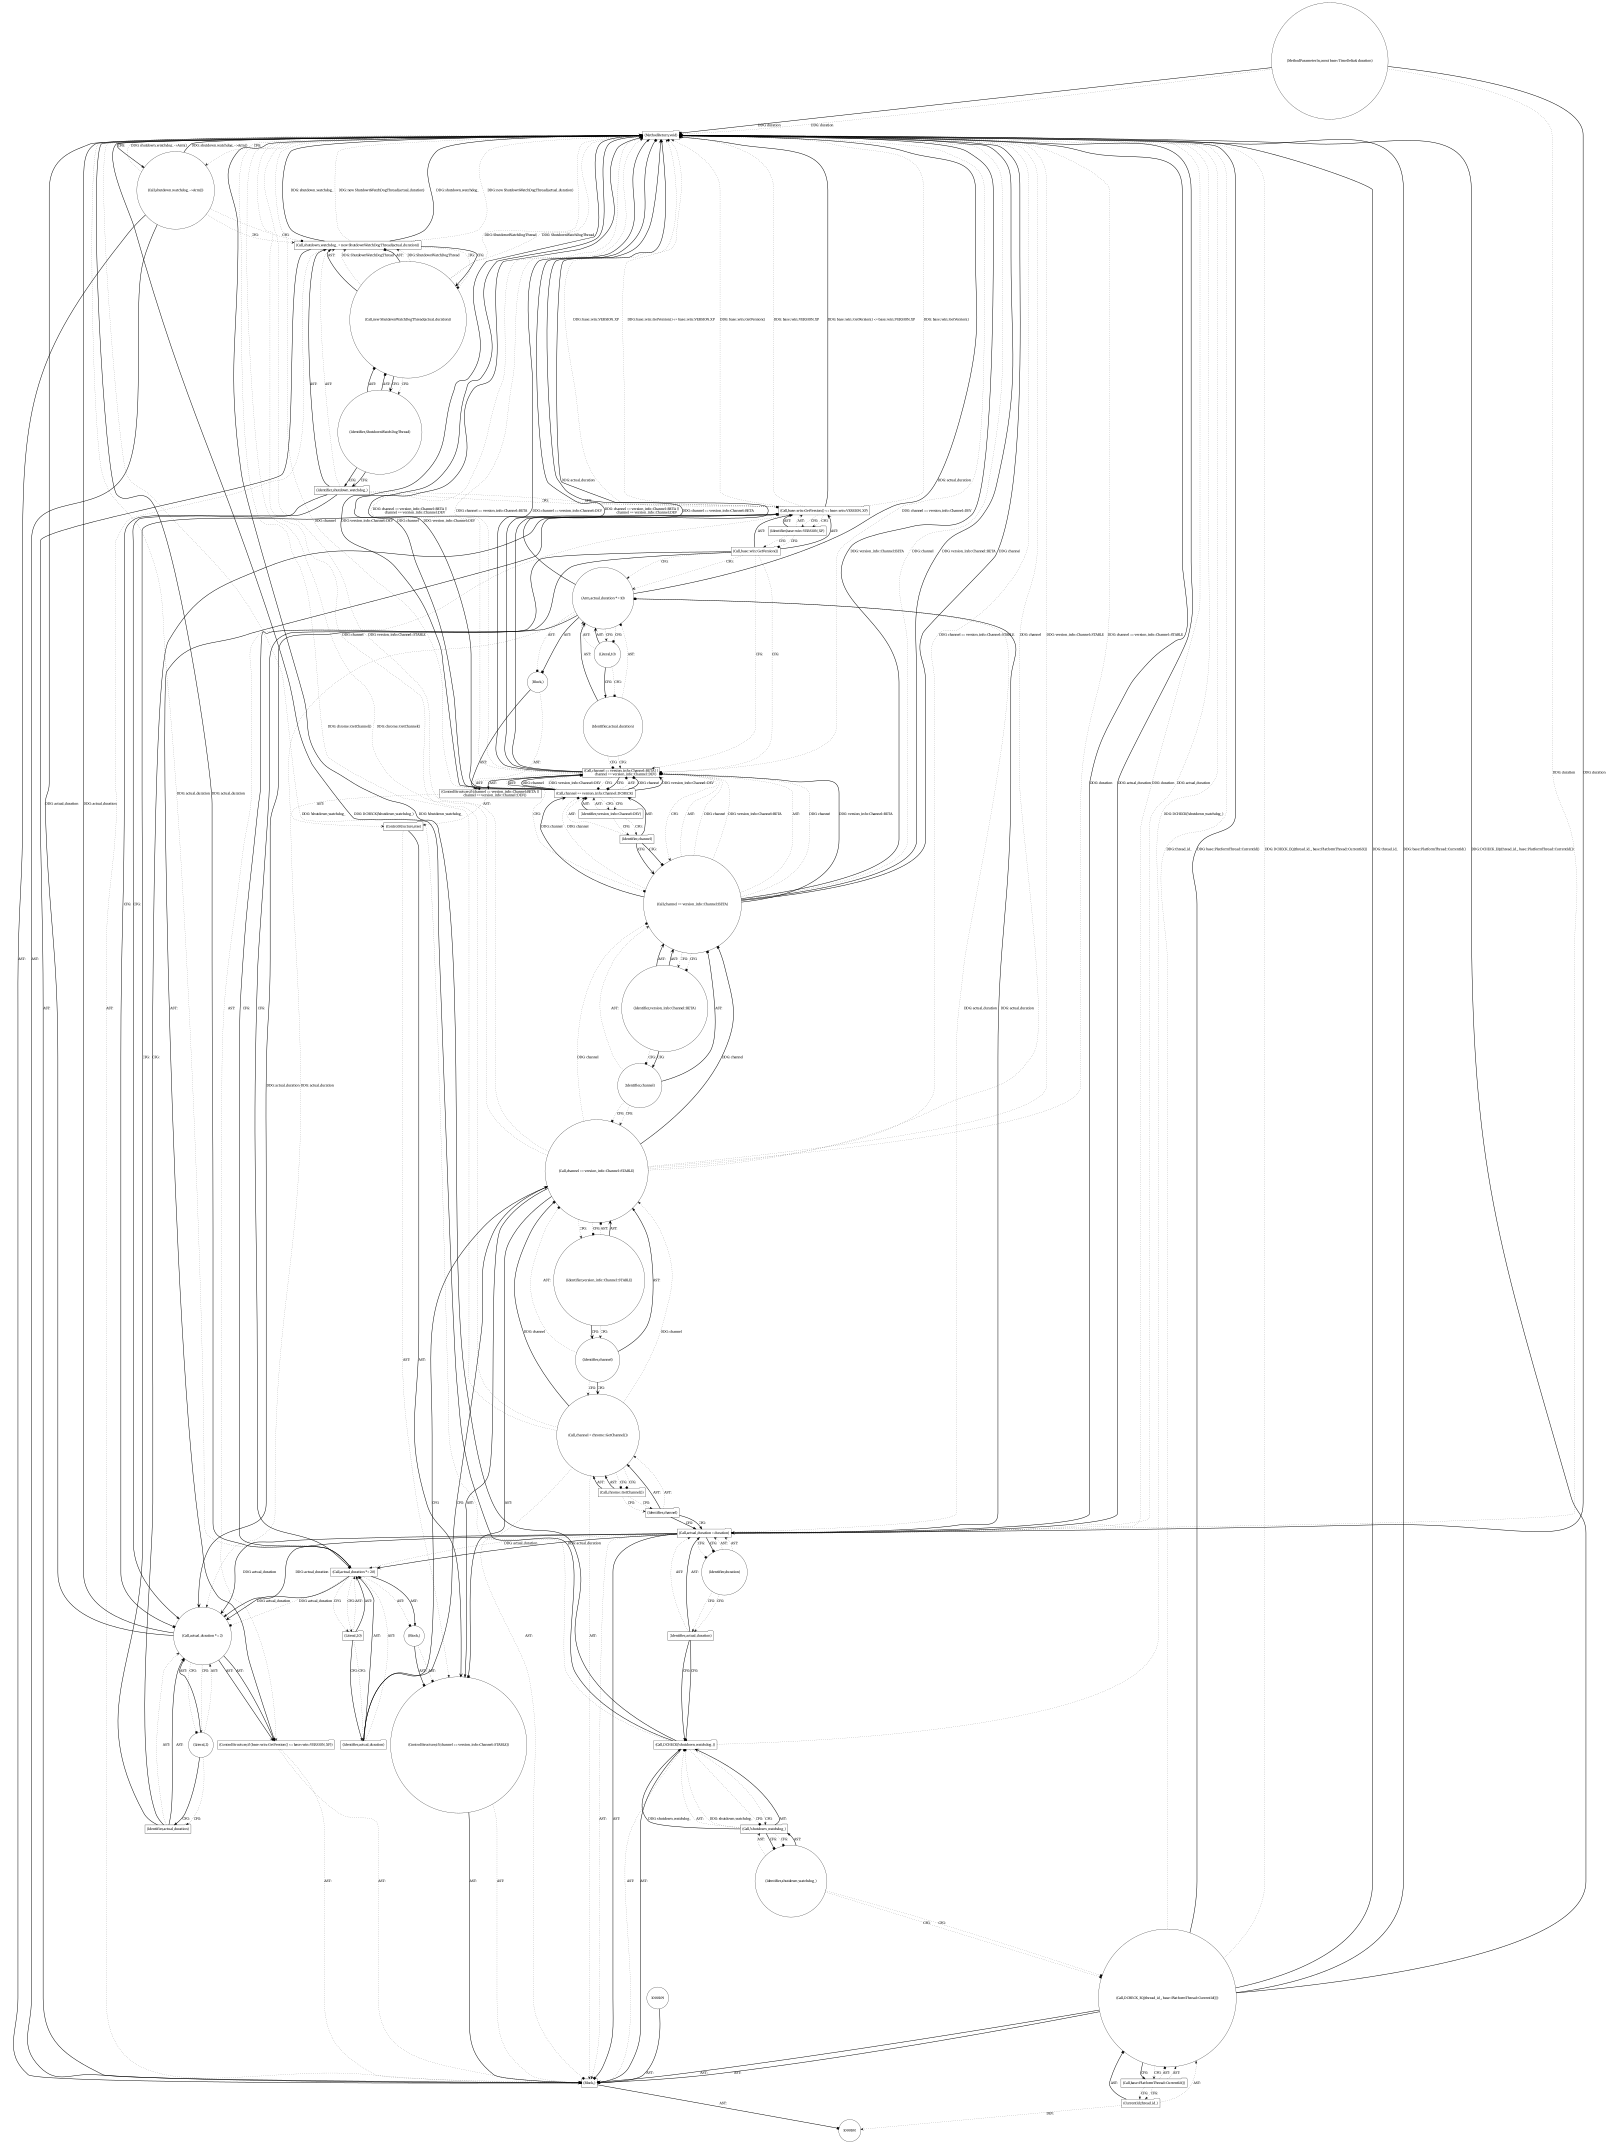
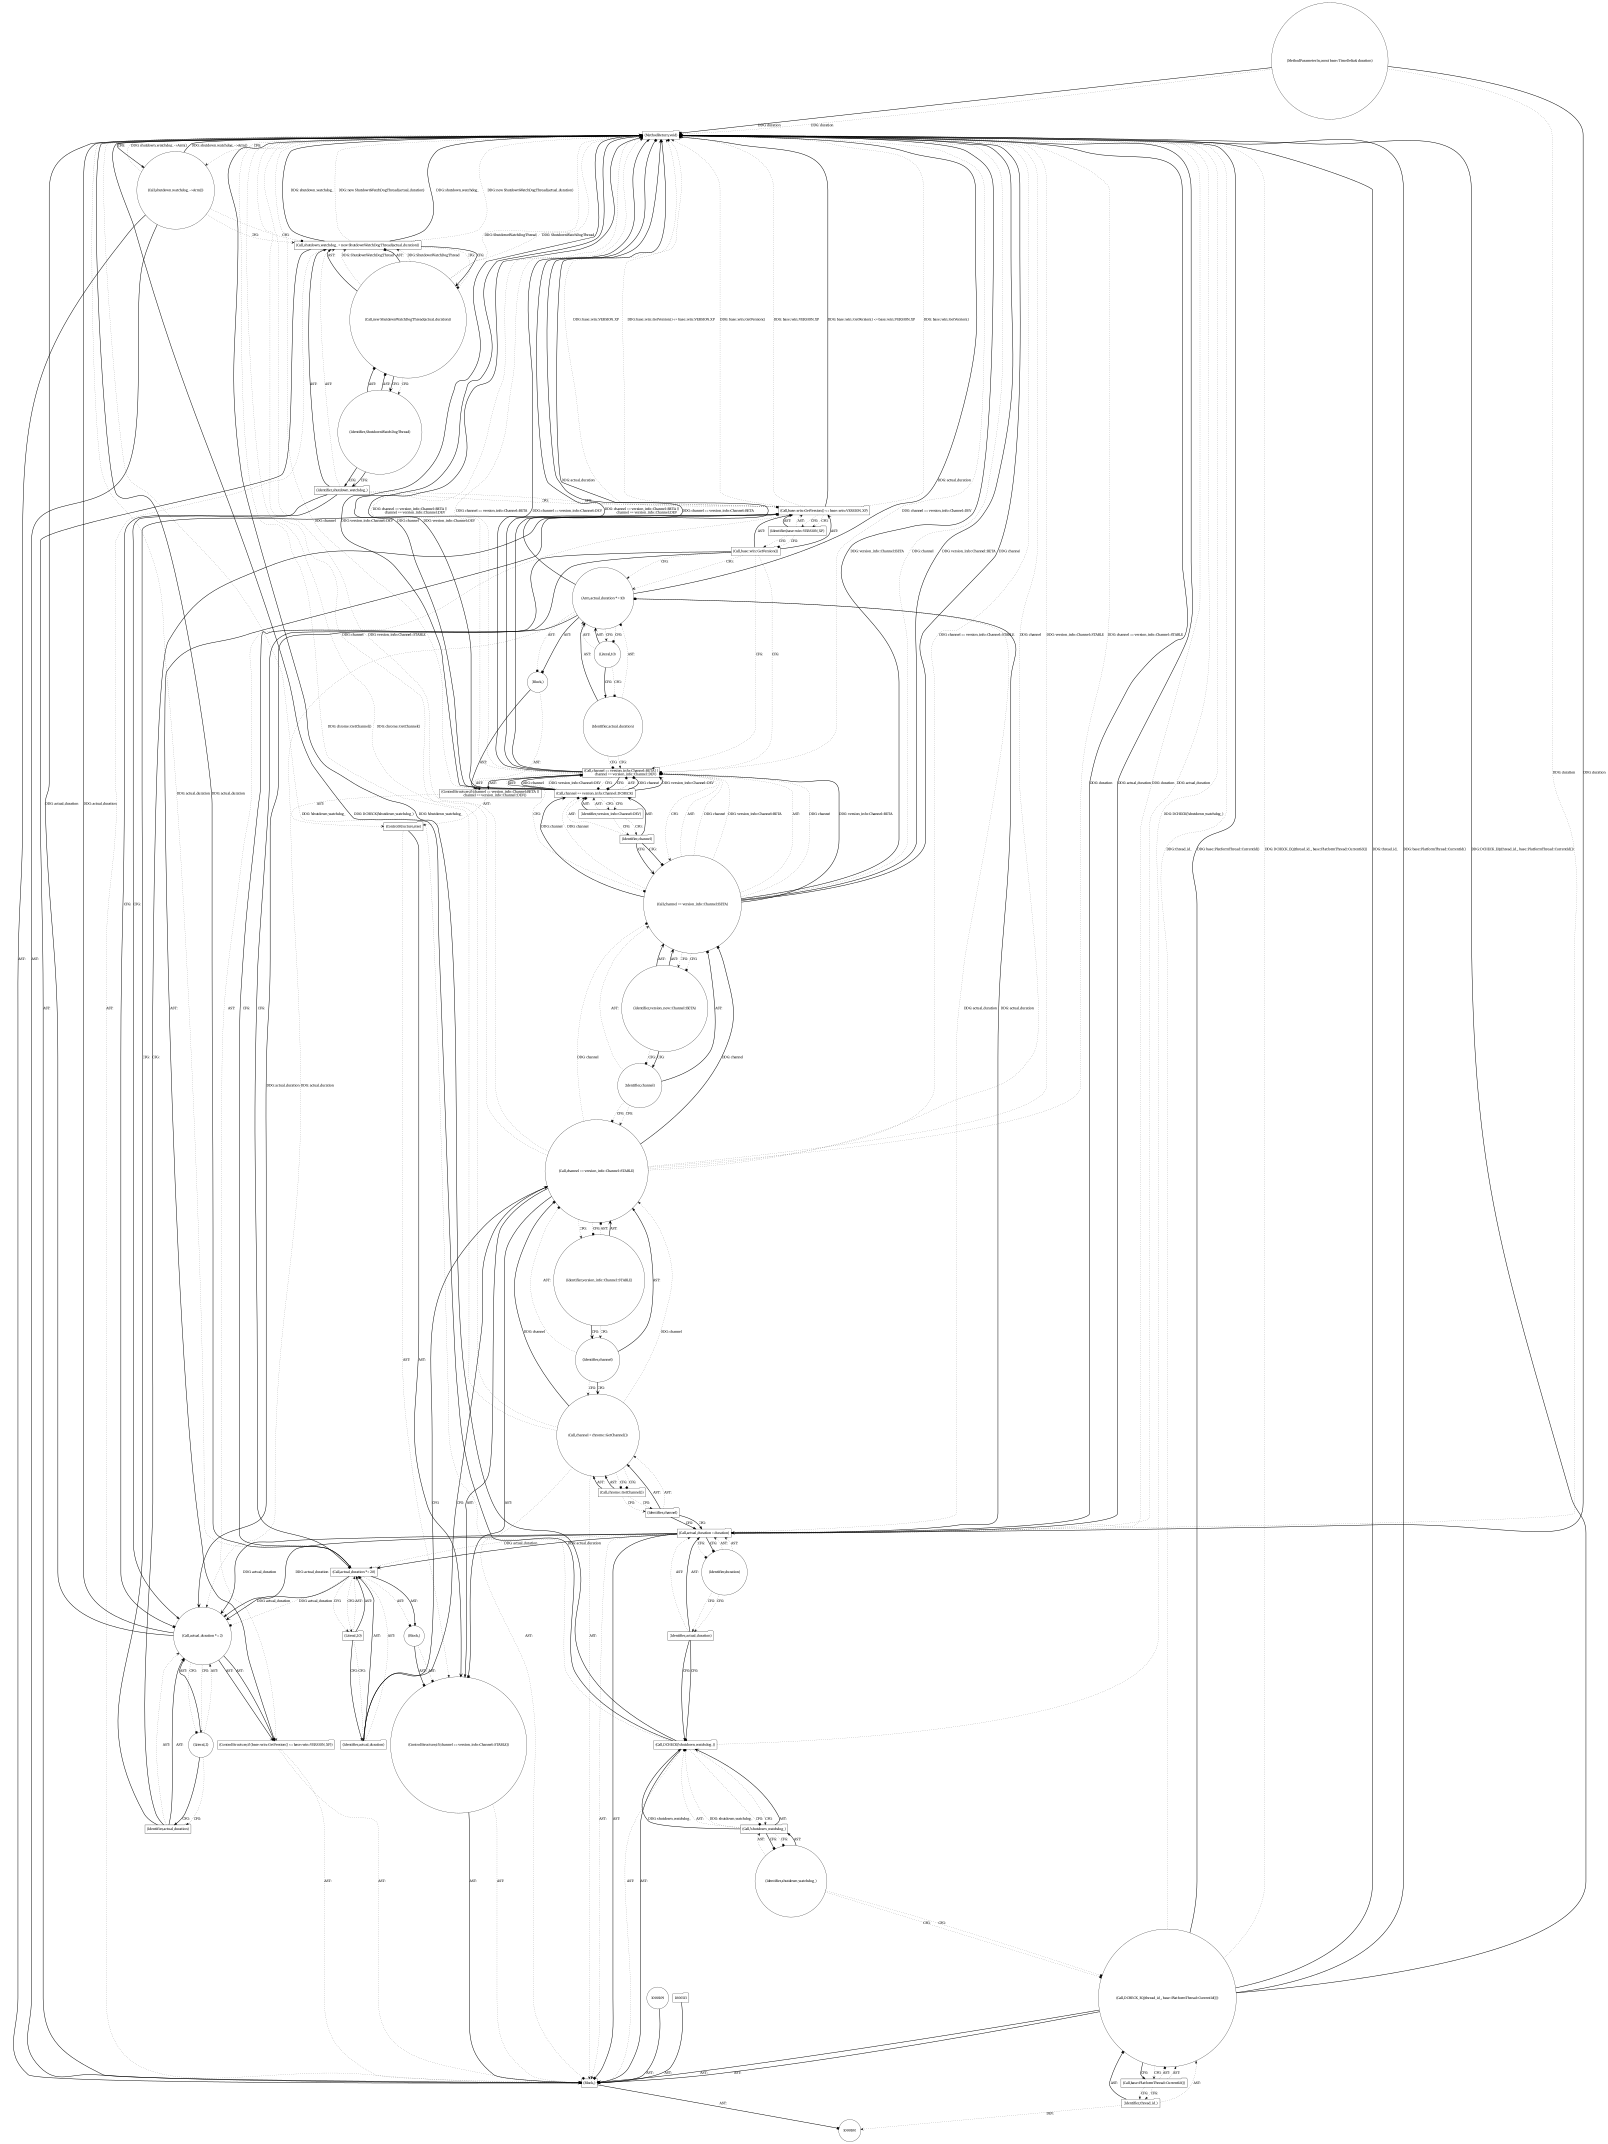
(665, 1008) -> (665, 1008)
none -> (681, 1998)
(1141, 2103) -> (1141, 2103)
